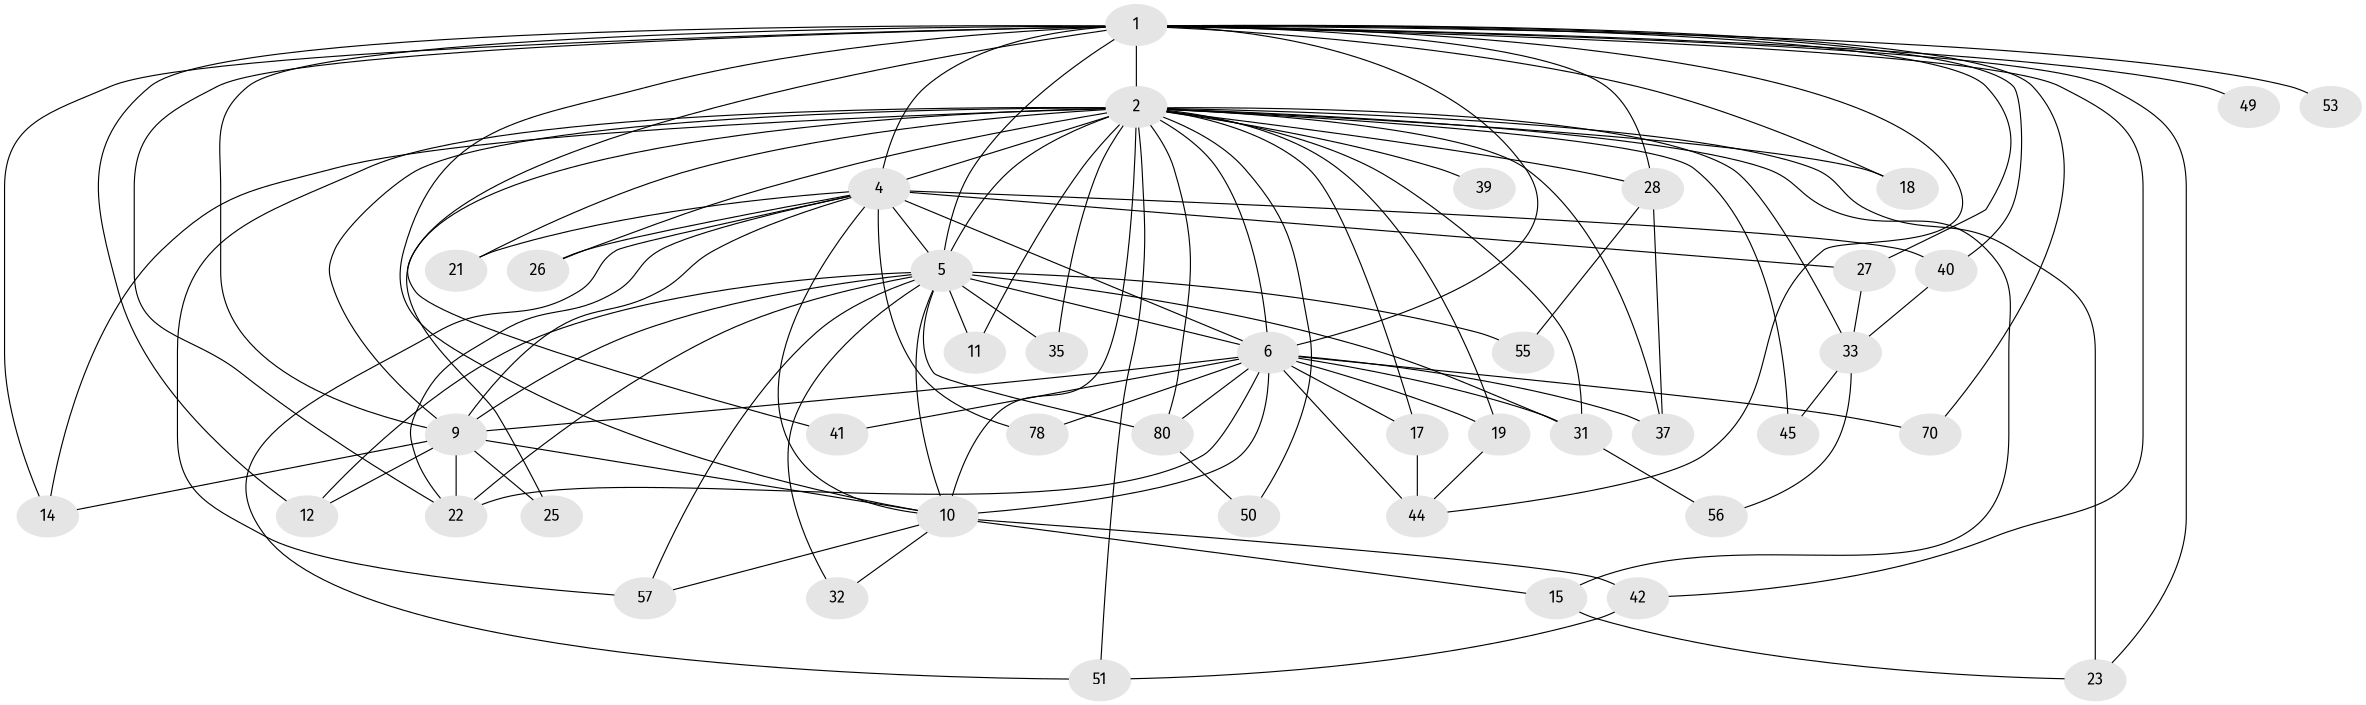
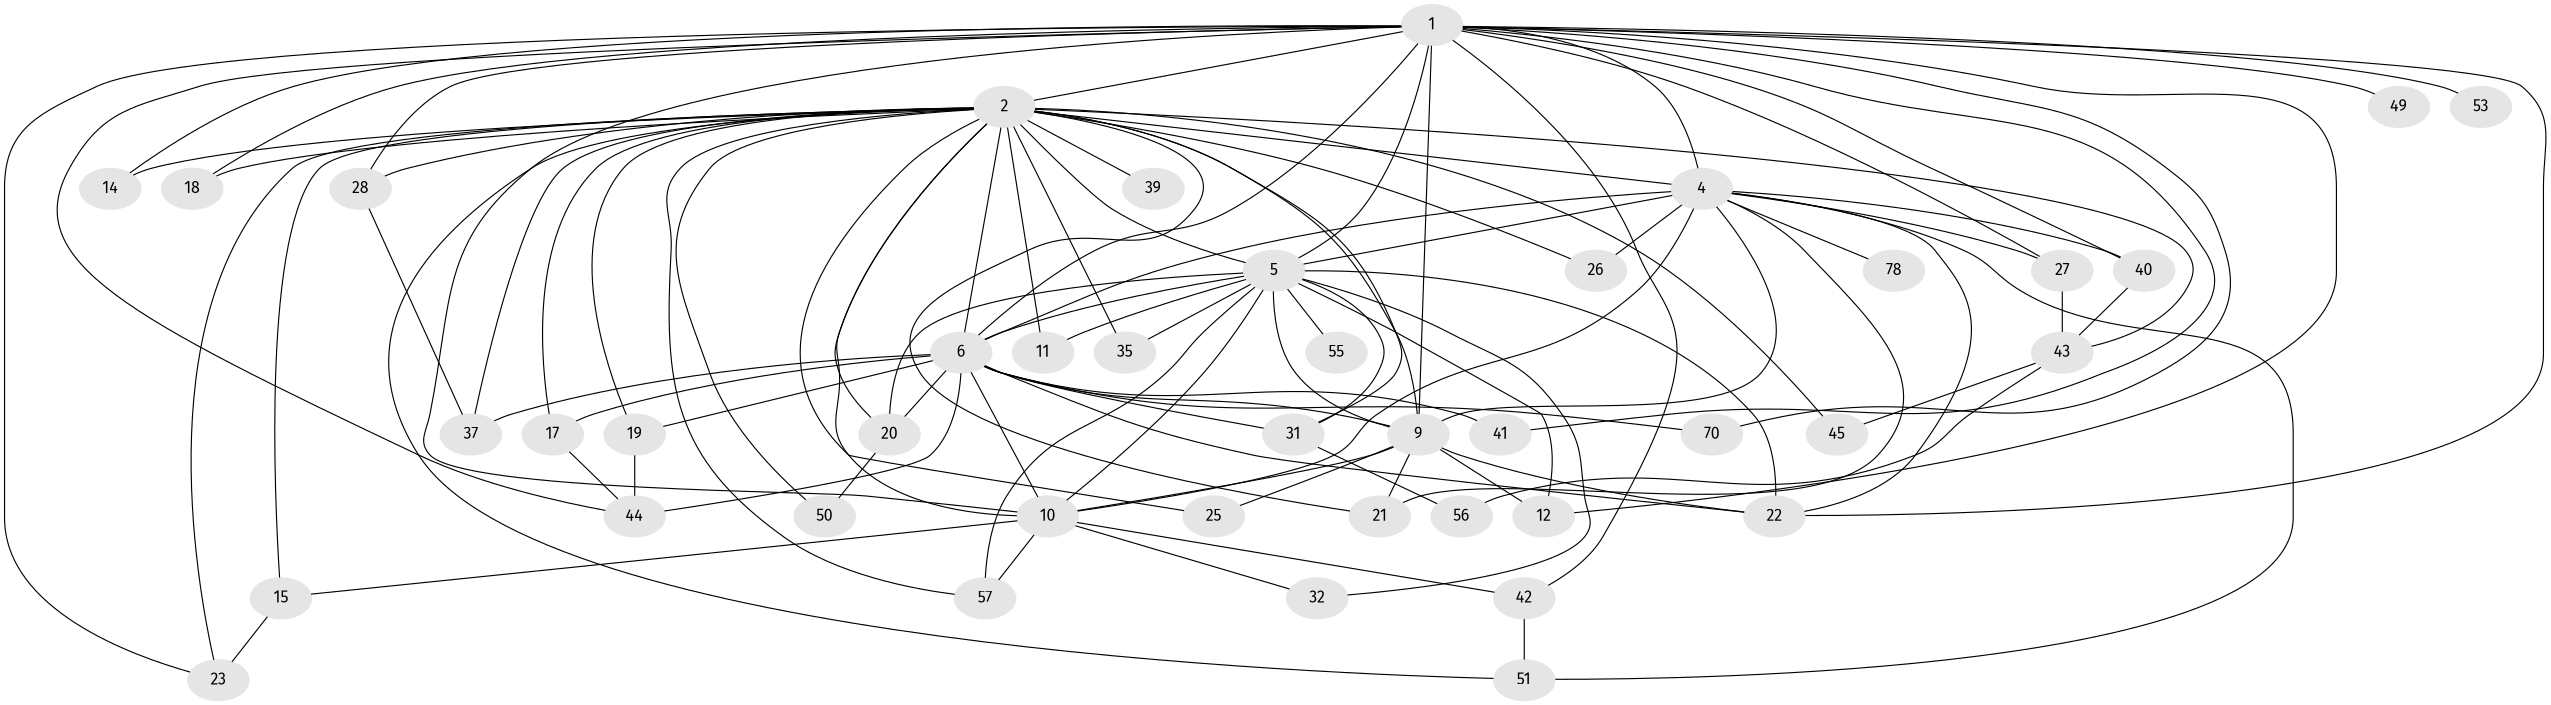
(1588, 271) -> none
(1851, 353) -> (2062, 353)
(1153, 394) -> none
(1163, 435) -> (890, 435)
(270, 472) -> (1403, 468)
